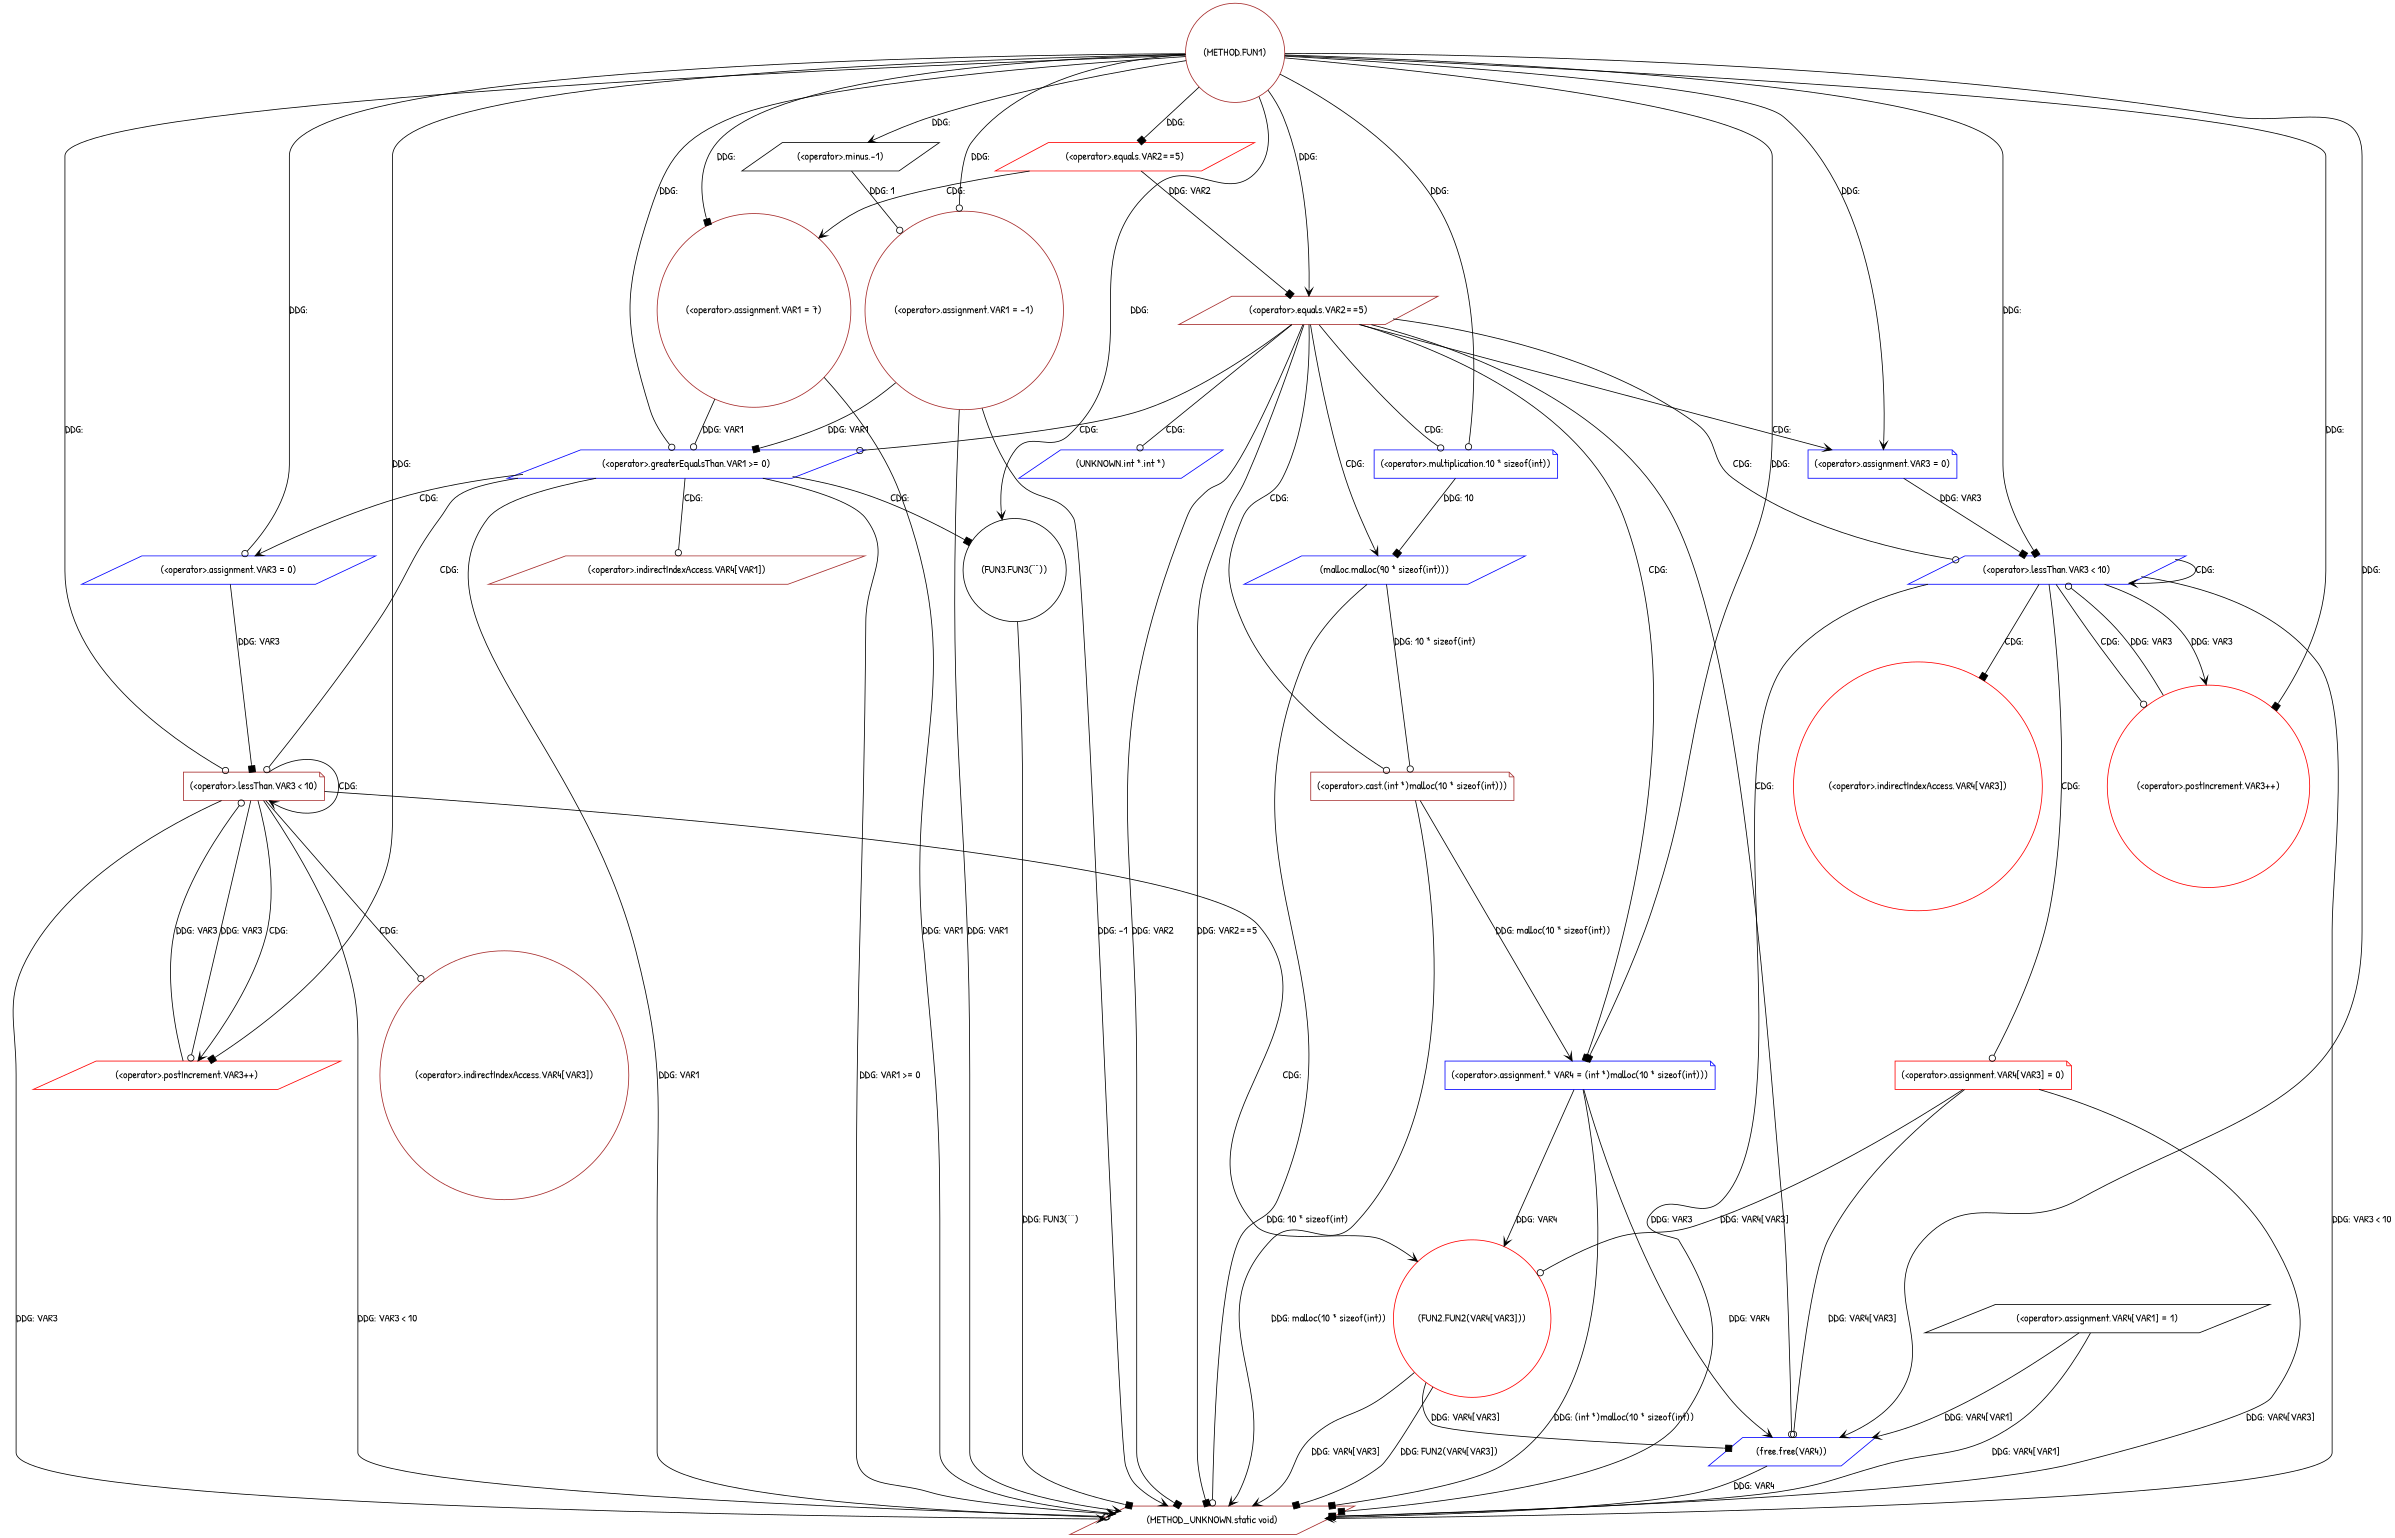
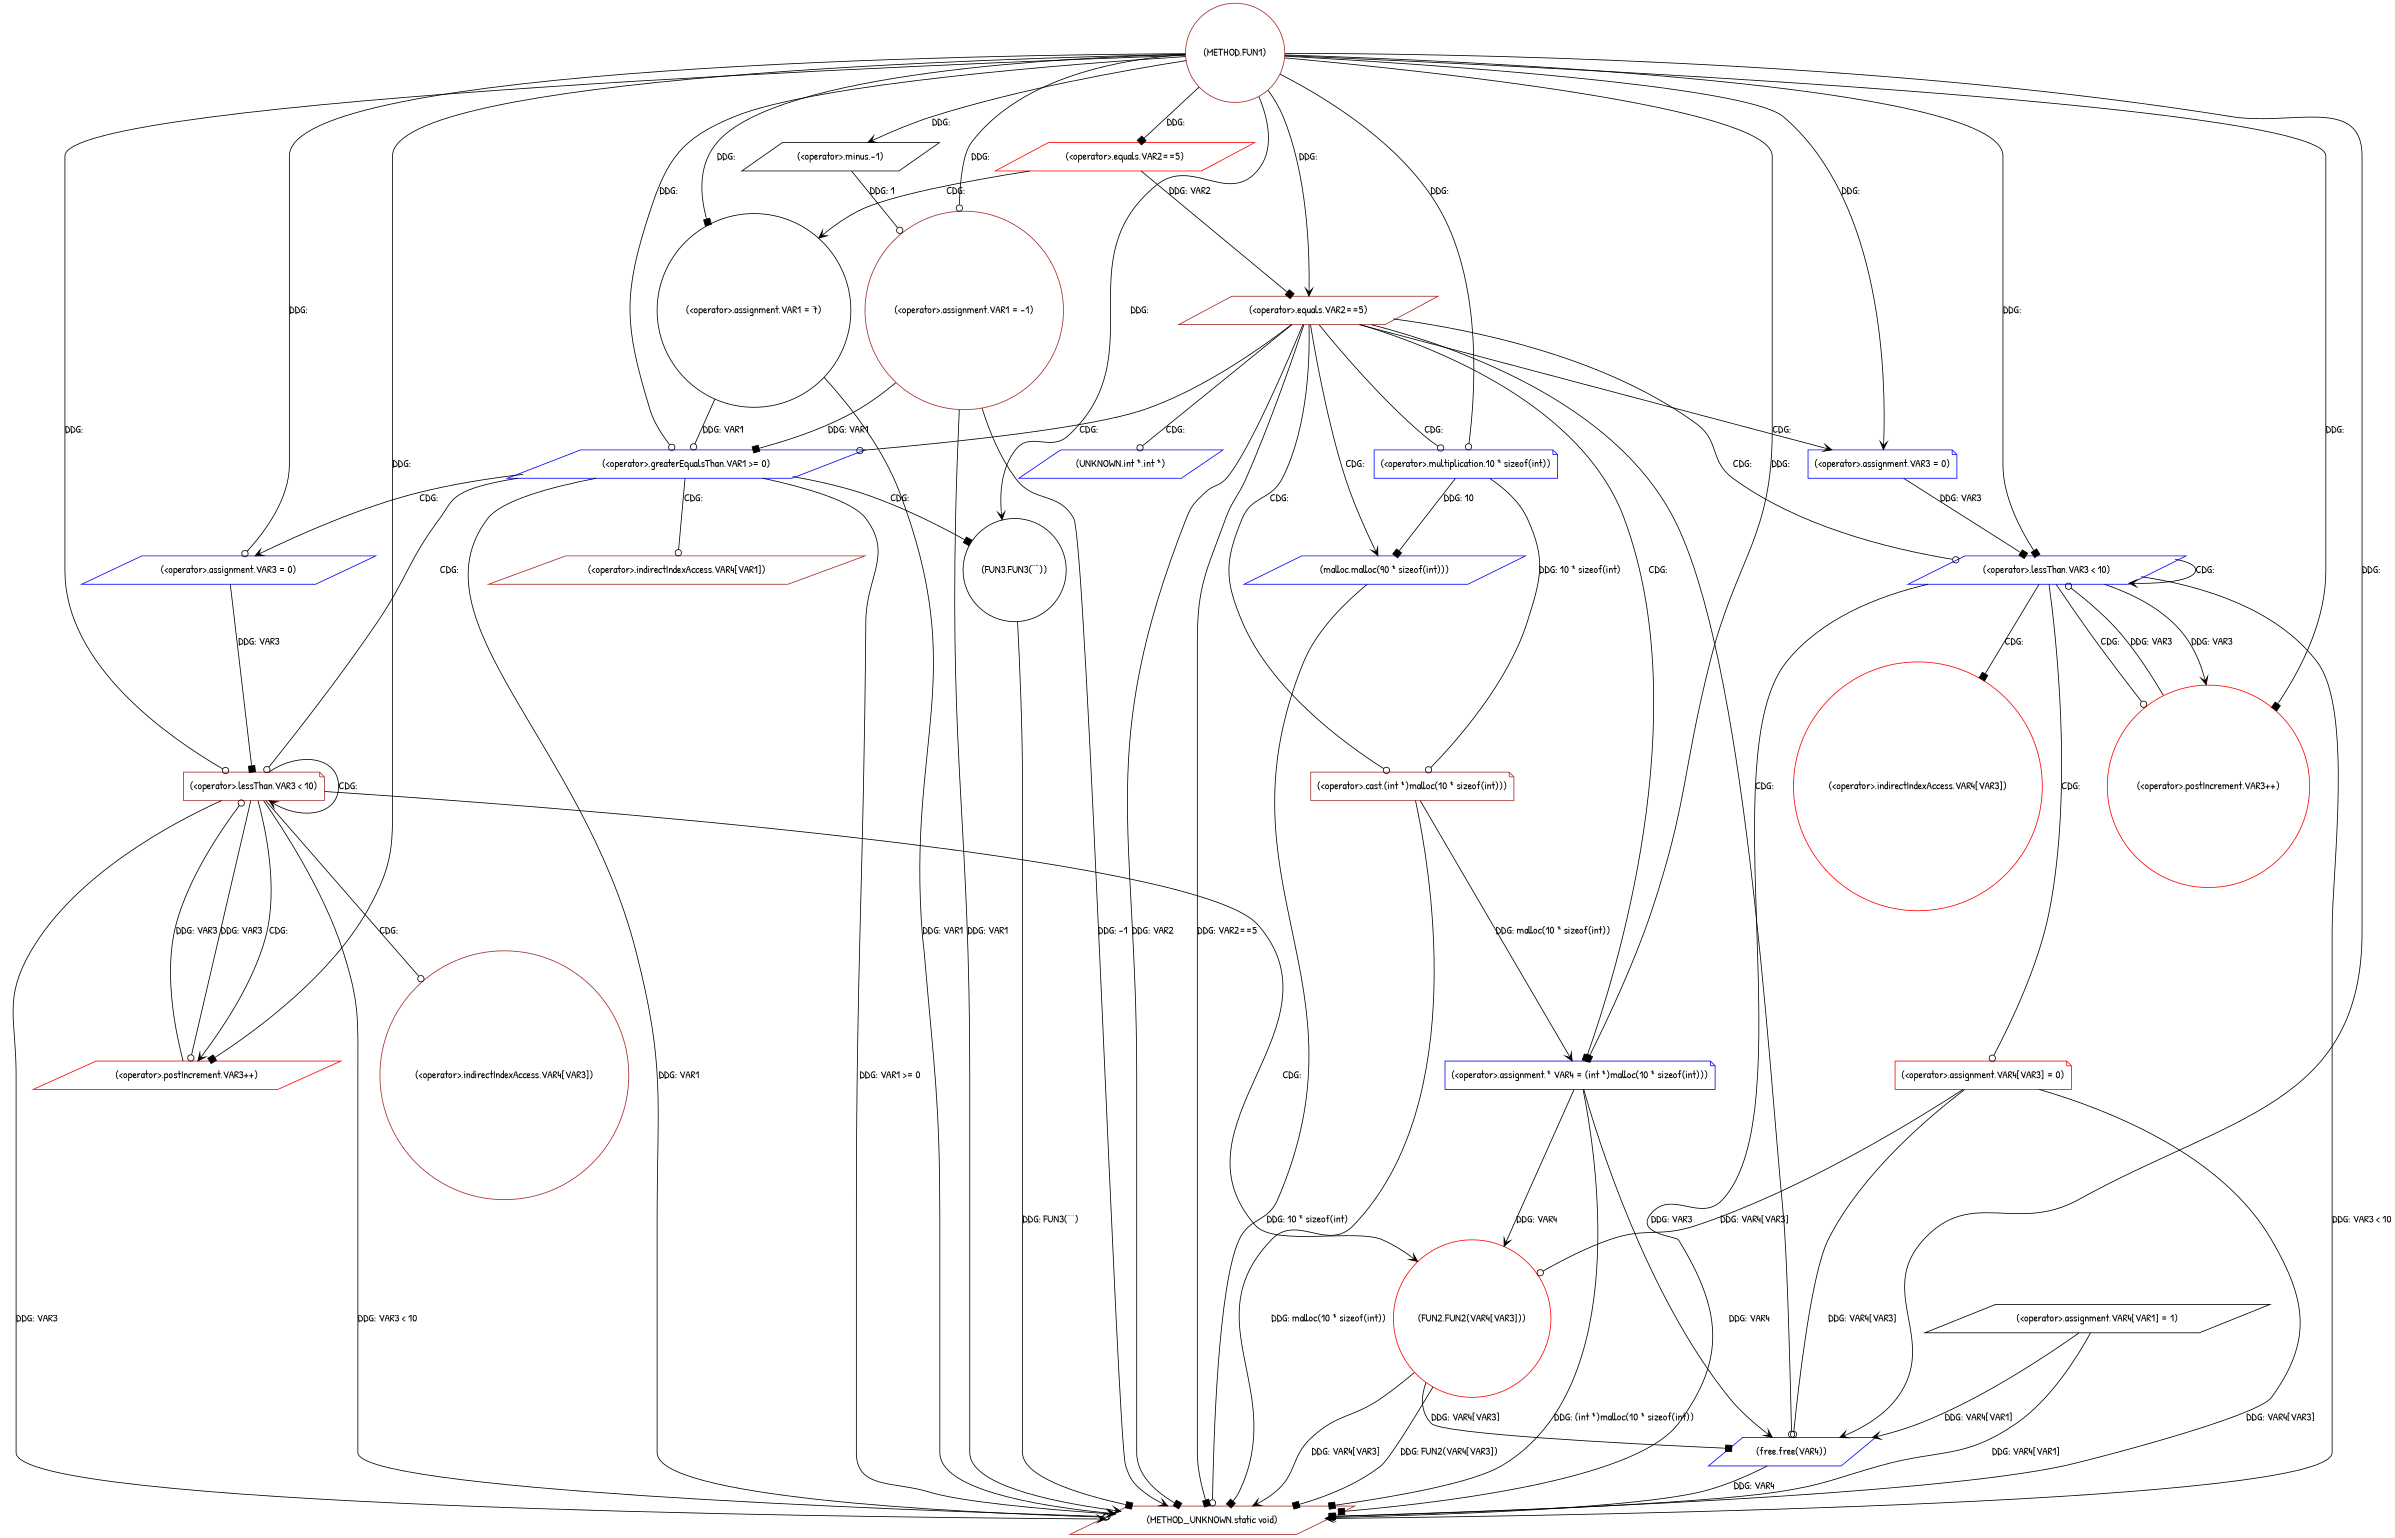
(754, 310) -> (754, 310)
(1398, 675) -> (1525, 628)
(1378, 1192) -> (1378, 1192)
